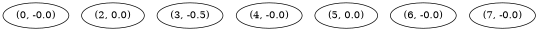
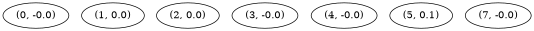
none -> (113, 16)
(190, 16) -> (265, 16)
(346, 16) -> (421, 16)
(423, 16) -> none
